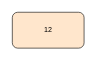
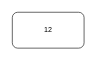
(48, 30) -> (48, 30)
